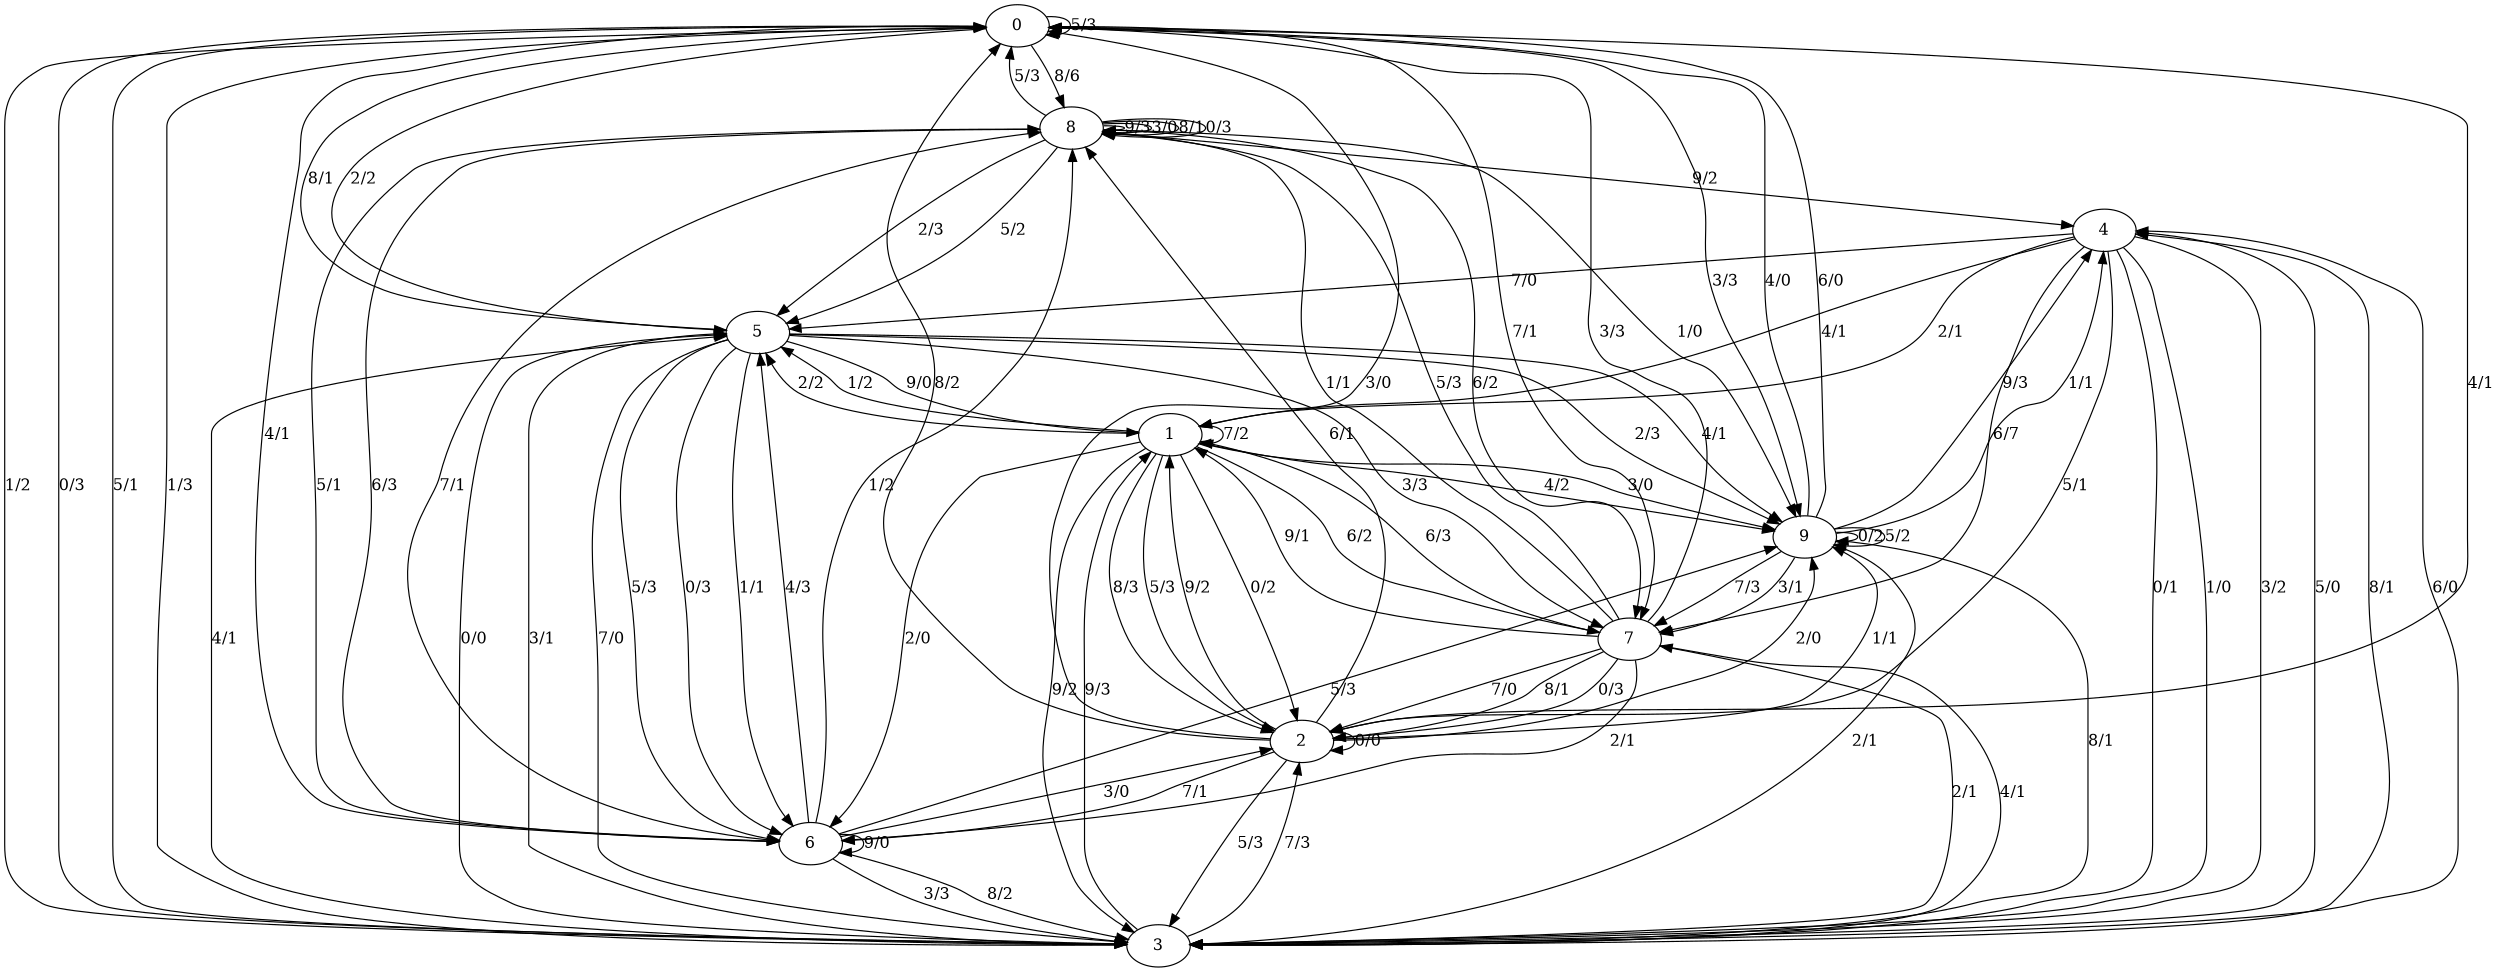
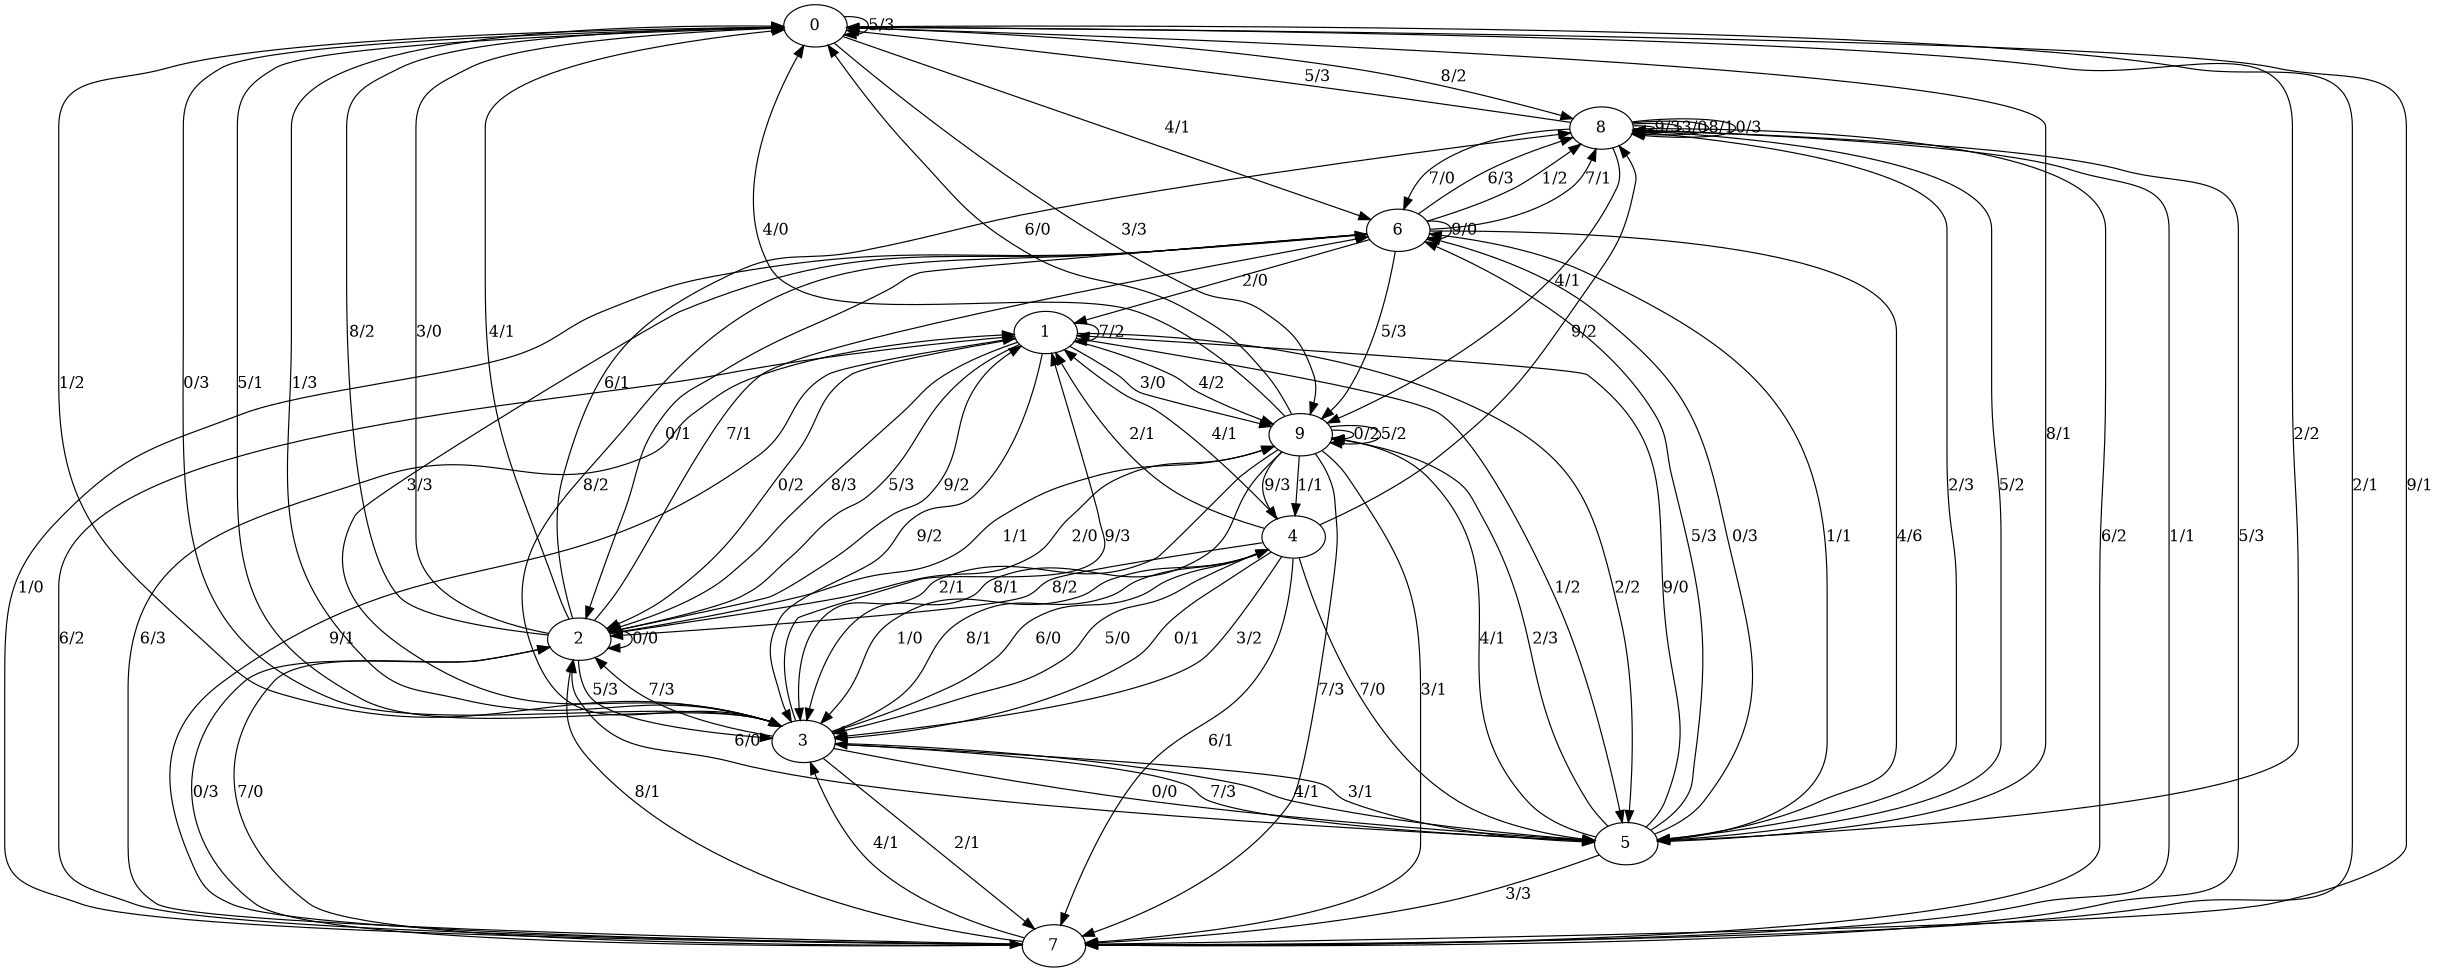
(1067, 77) -> (1454, 77)
(1582, 177) -> (1524, 376)
(1526, 333) -> (2366, 486)
(1613, 333) -> (2420, 486)
(1690, 333) -> (1568, 281)
(2006, 435) -> (1221, 741)
(330, 486) -> (1442, 179)
(2076, 486) -> (1065, 588)
(919, 563) -> (1228, 280)
(798, 588) -> (1910, 537)
(612, 639) -> (1224, 793)
(1623, 741) -> (31, 588)
(1117, 793) -> (679, 435)
none -> (1062, 807)
